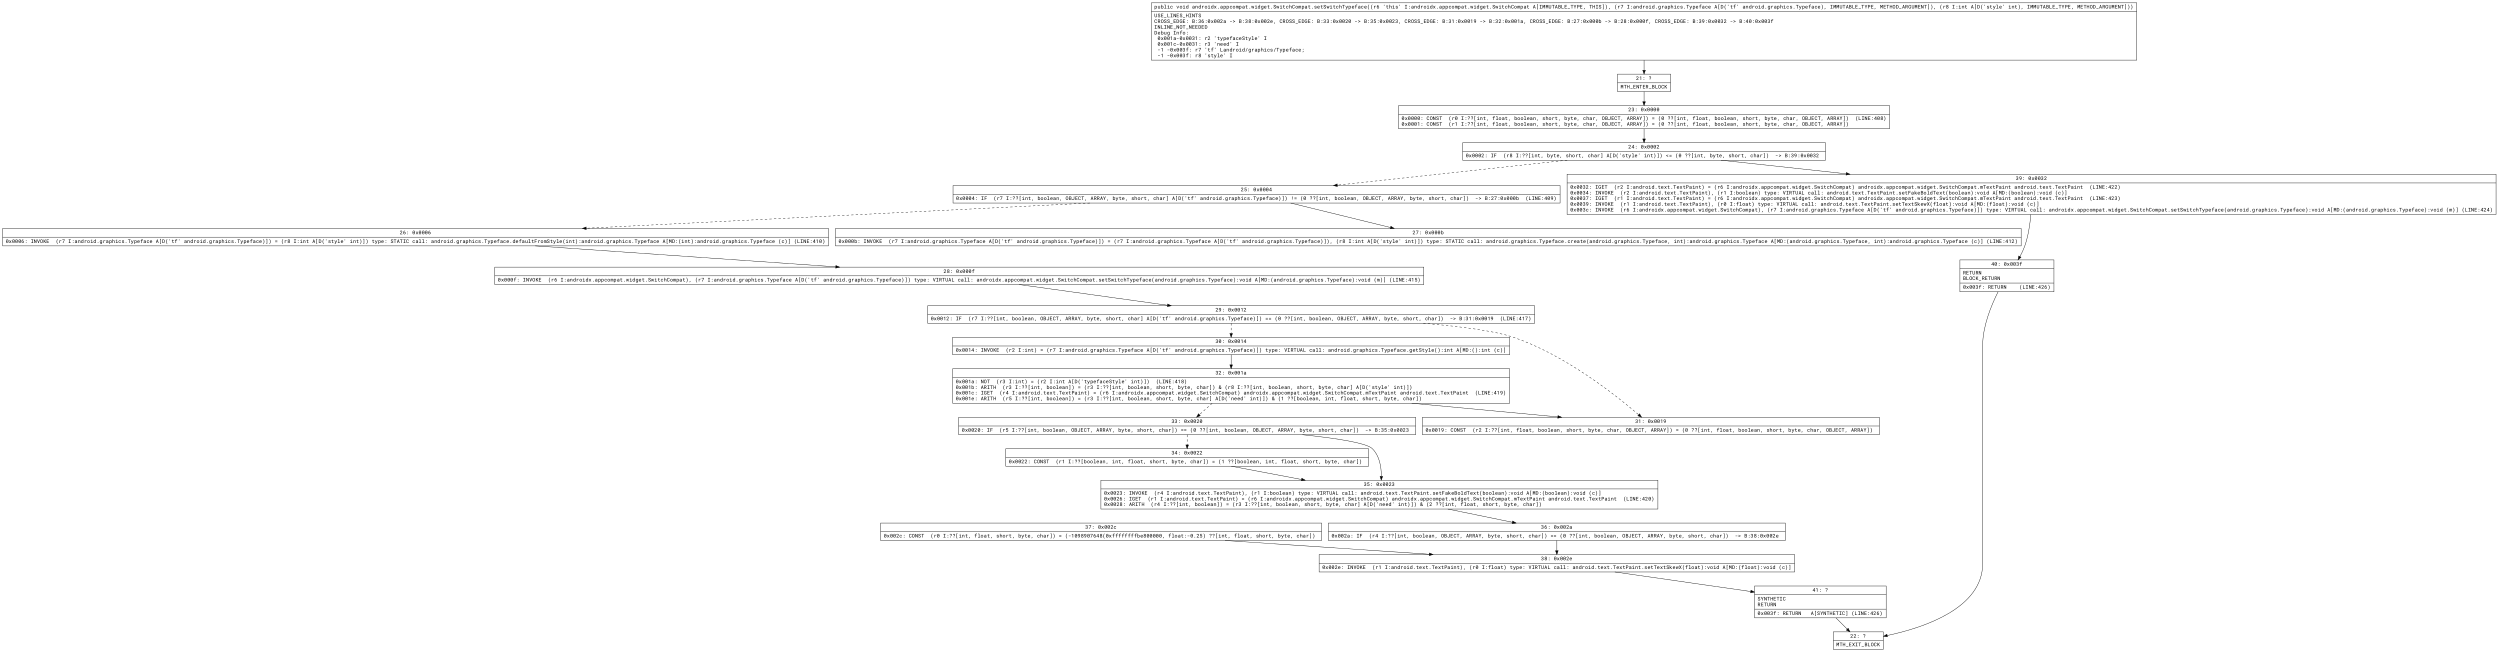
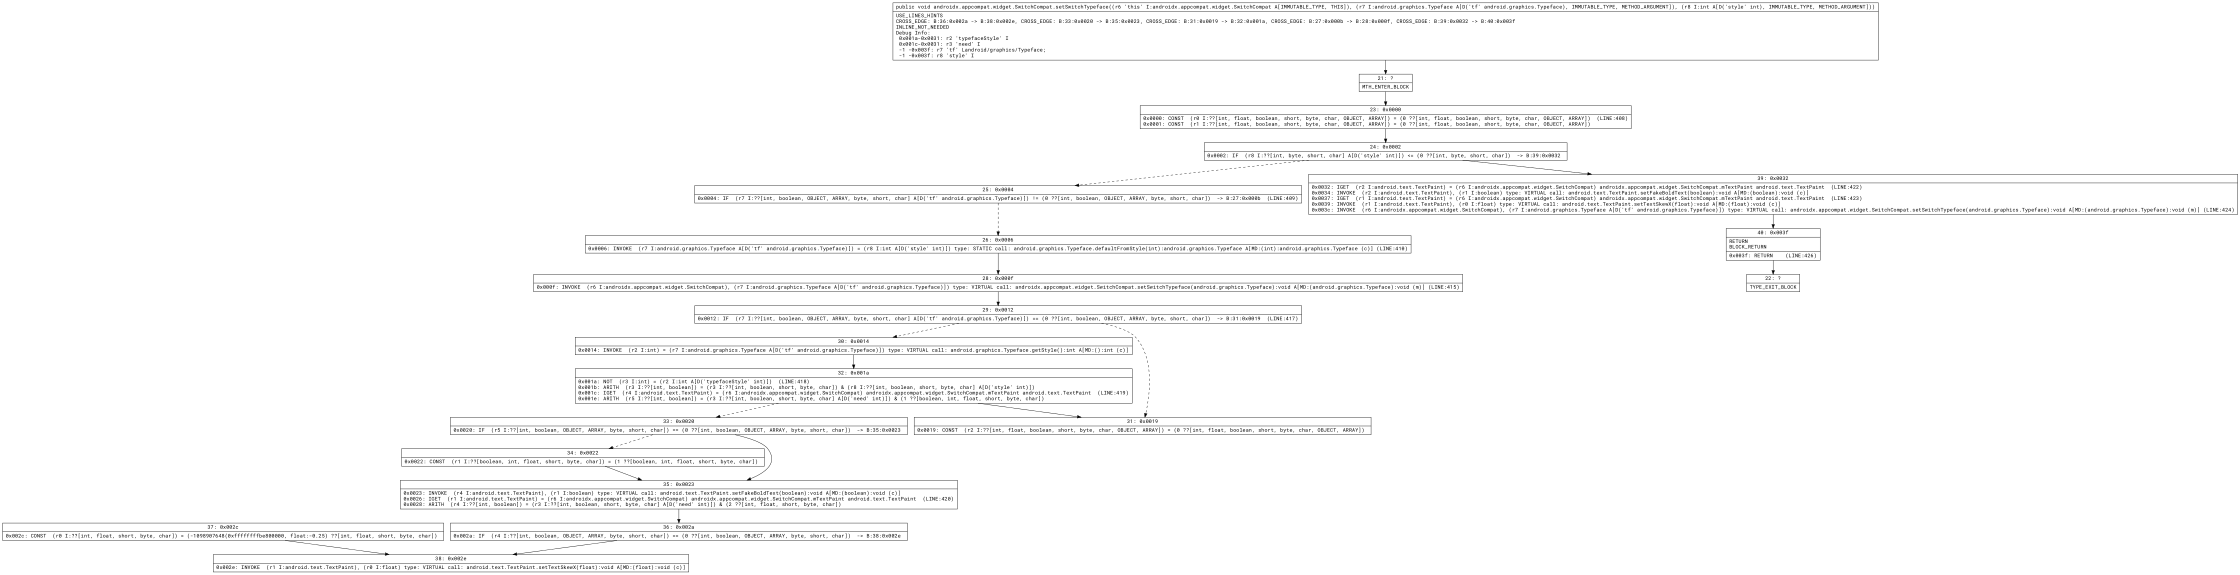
(1428, 237) -> none
(1820, 602) -> none
(1858, 645) -> (1773, 287)
